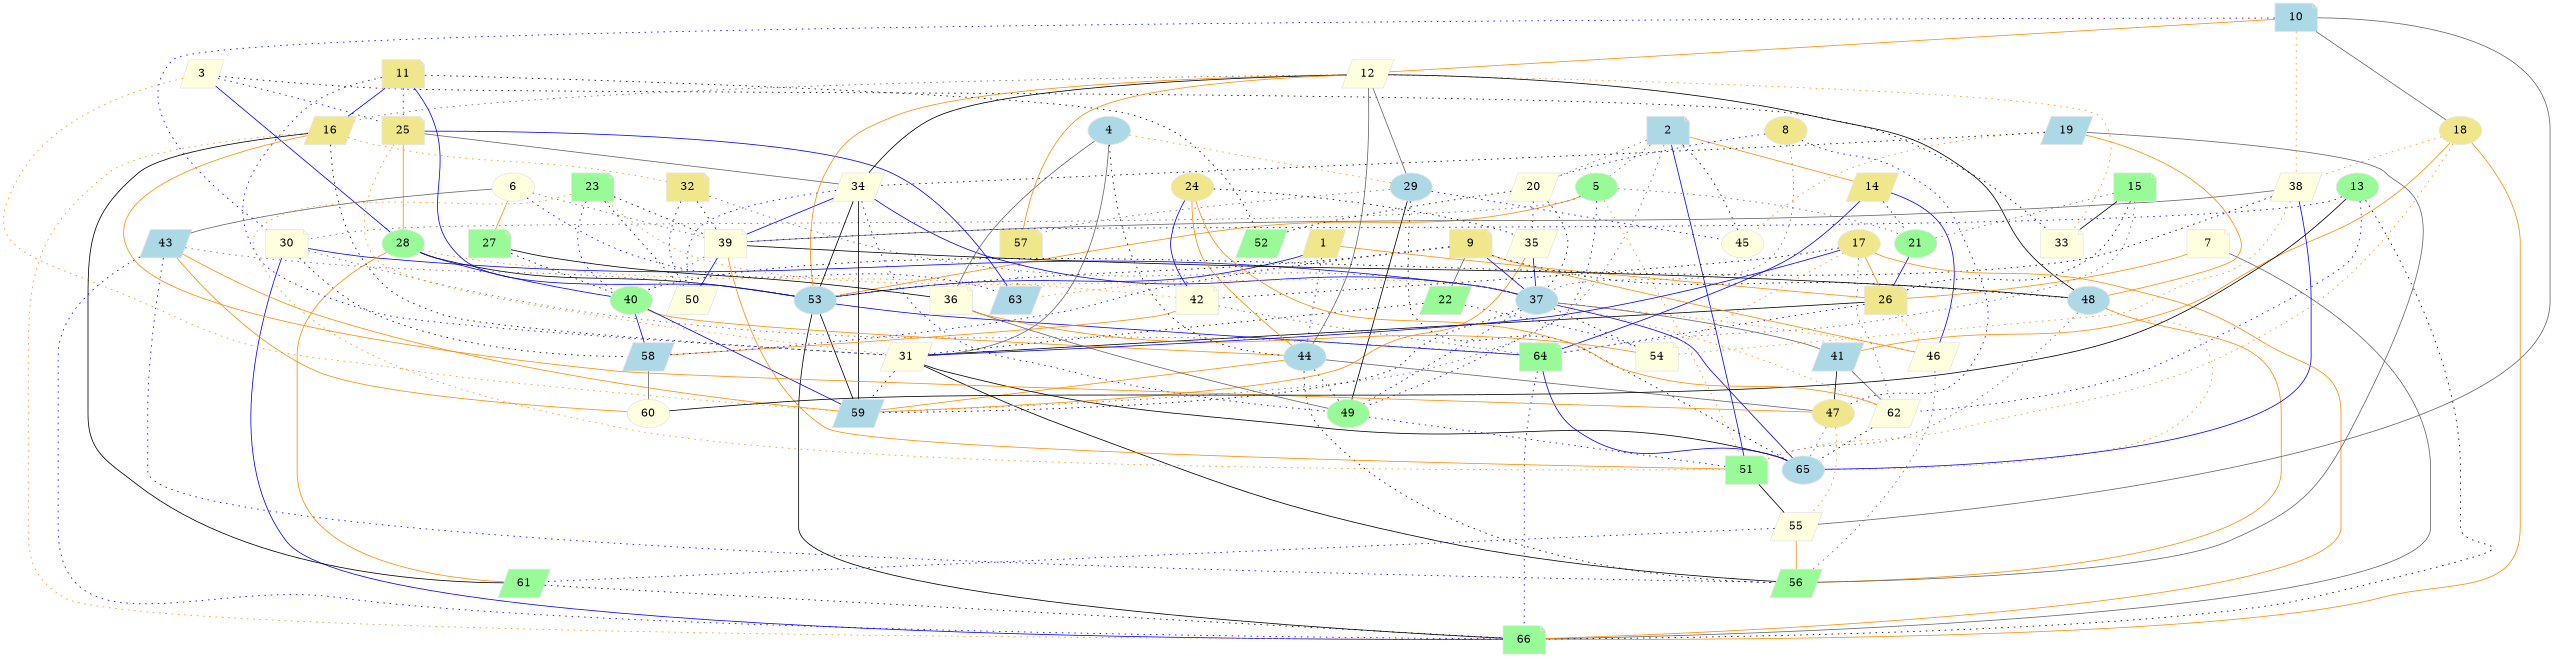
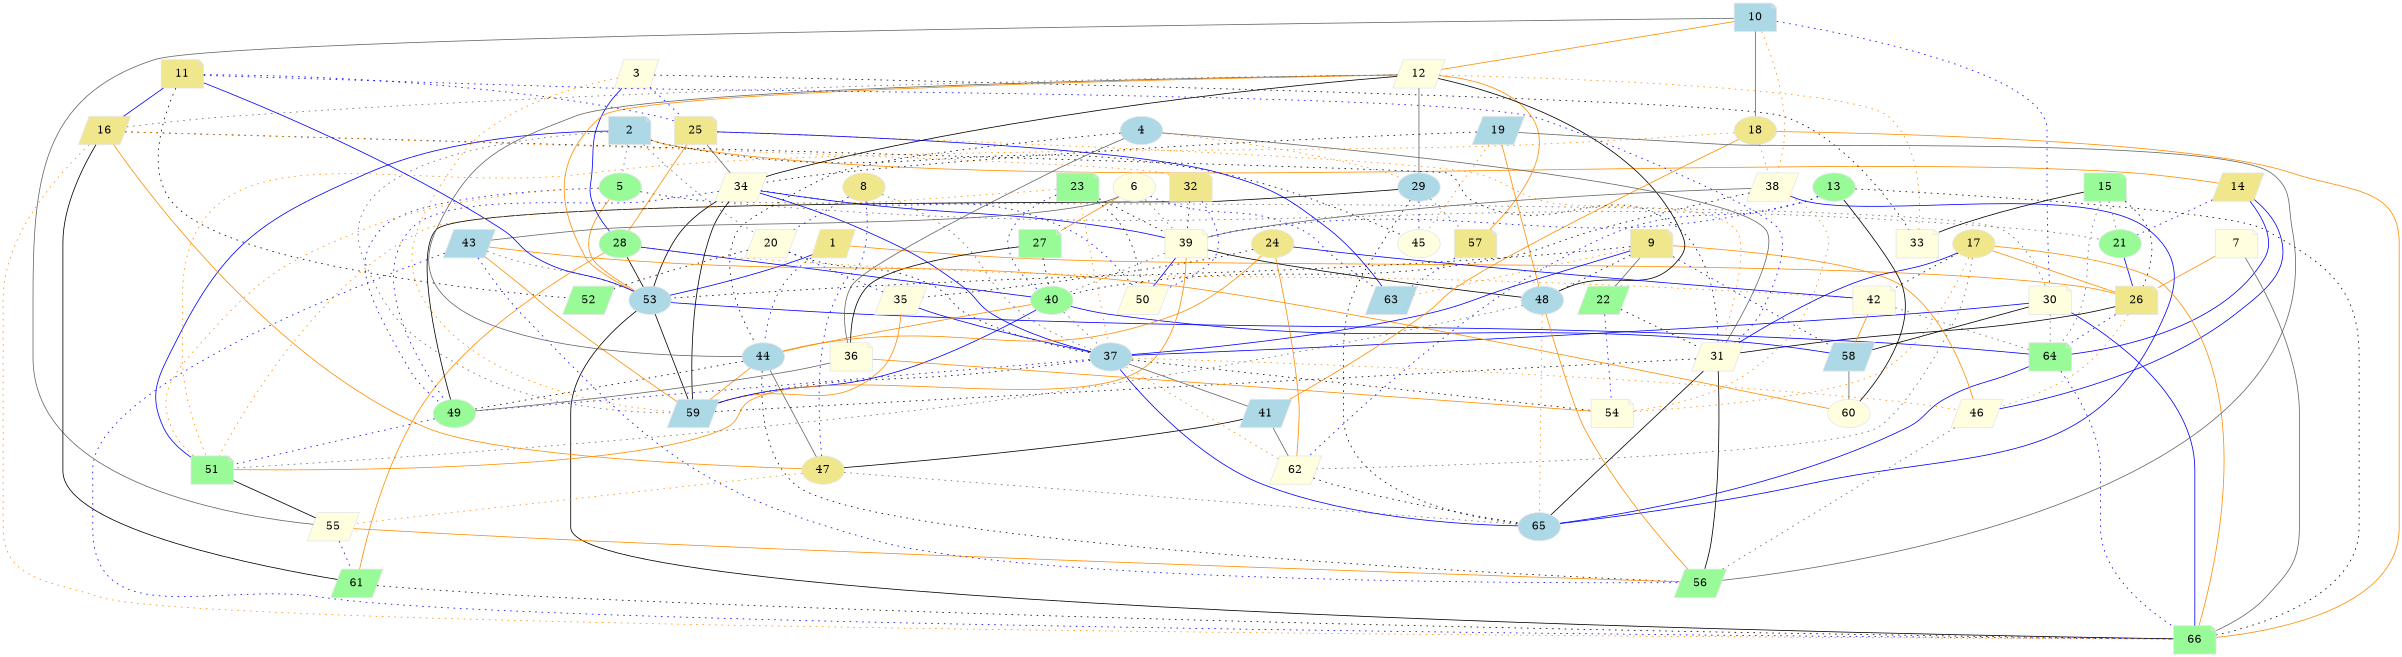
(1150, 276) -> (1081, 329)
(453, 339) -> (1966, 324)
